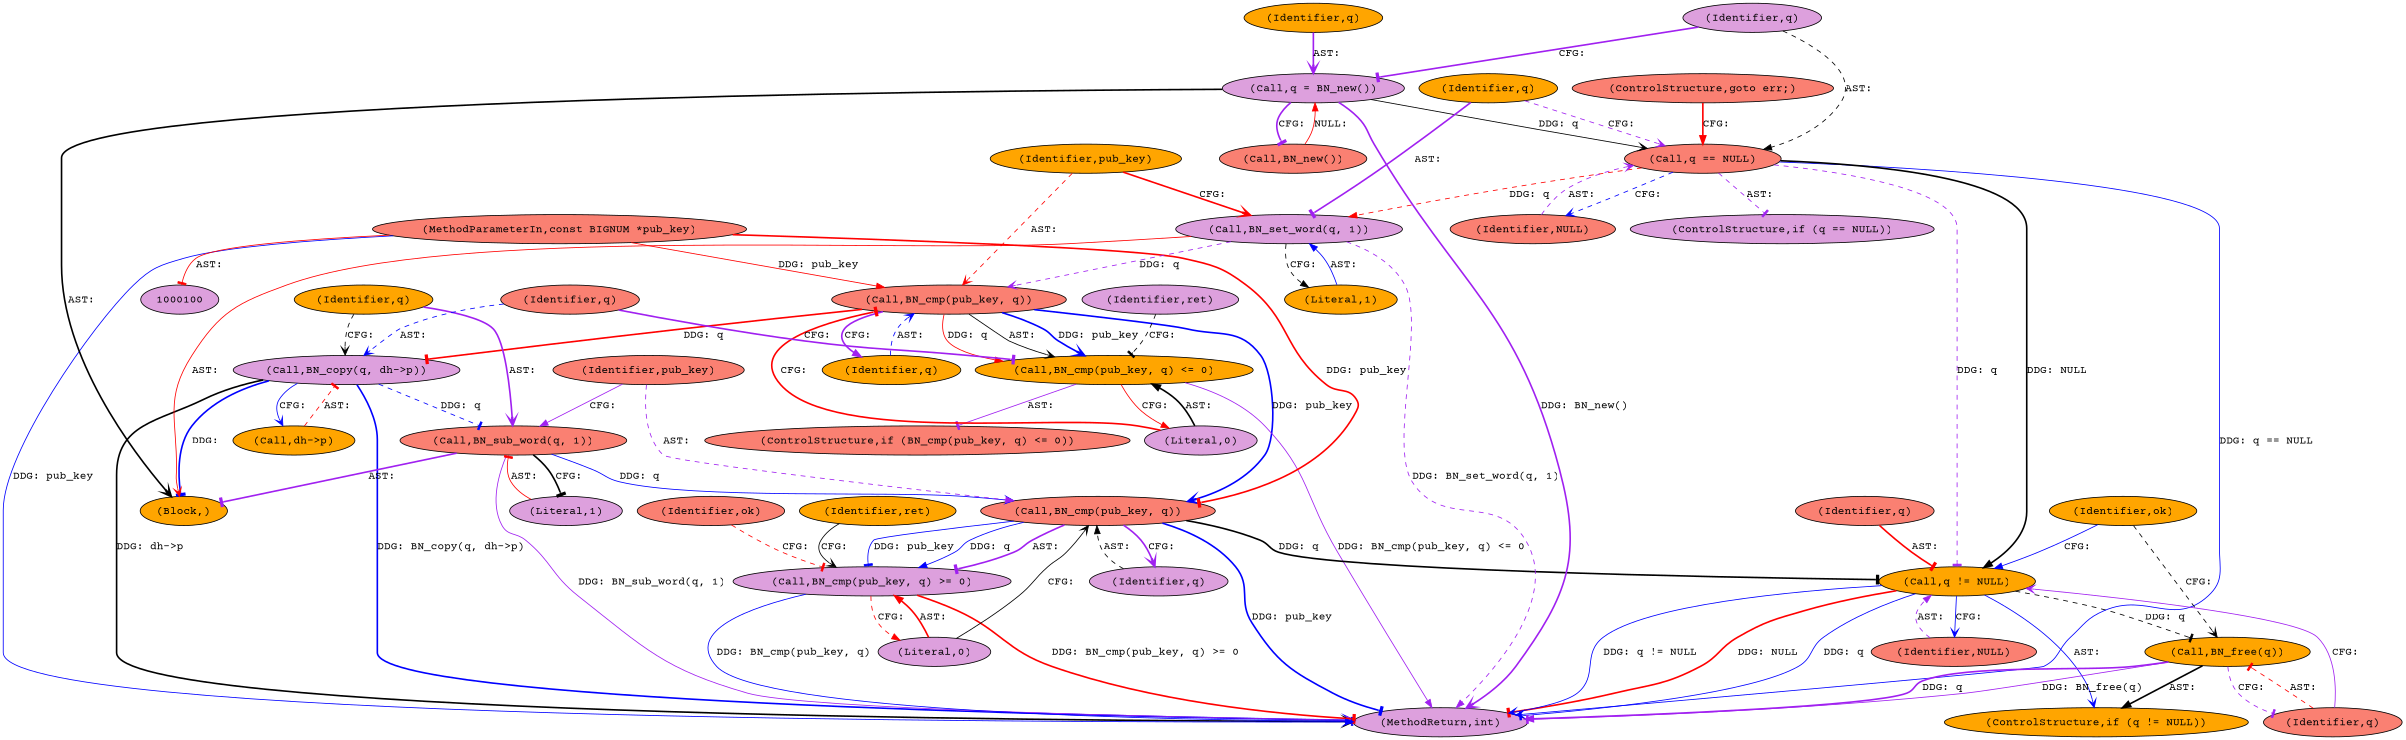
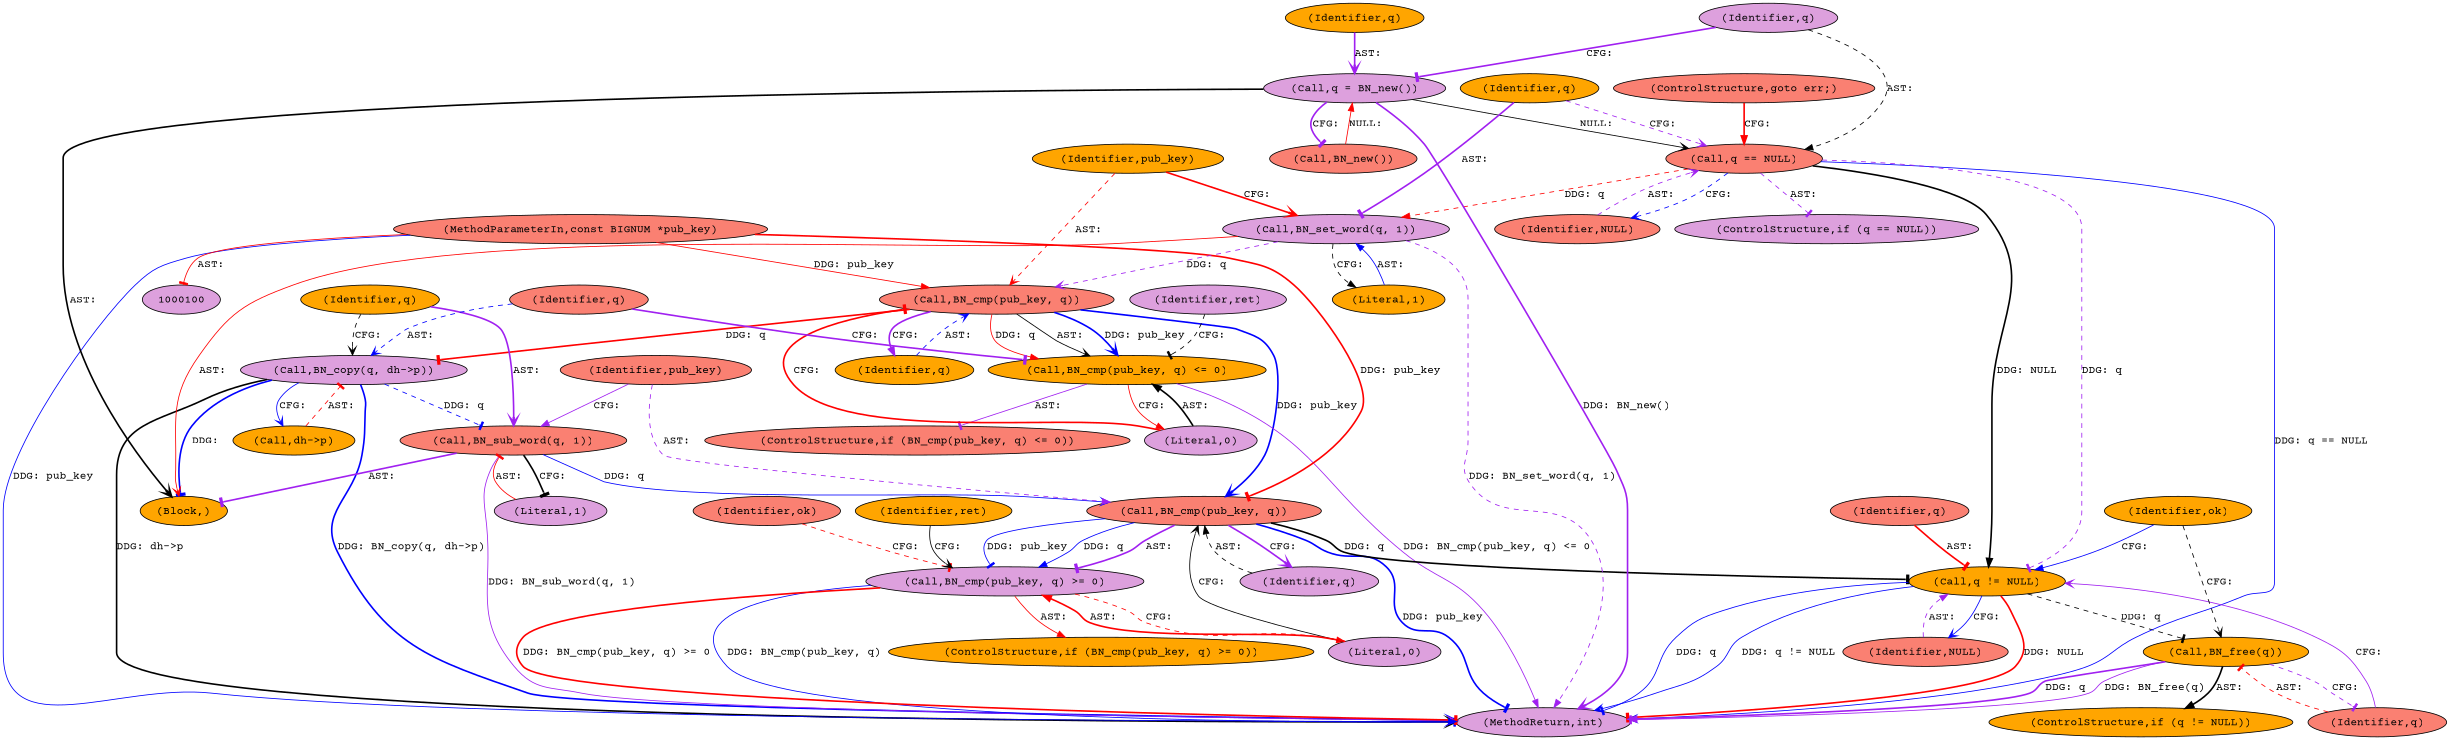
(1559, 123) -> (1600, 123)
(2048, 638) -> none
none -> (1101, 652)
